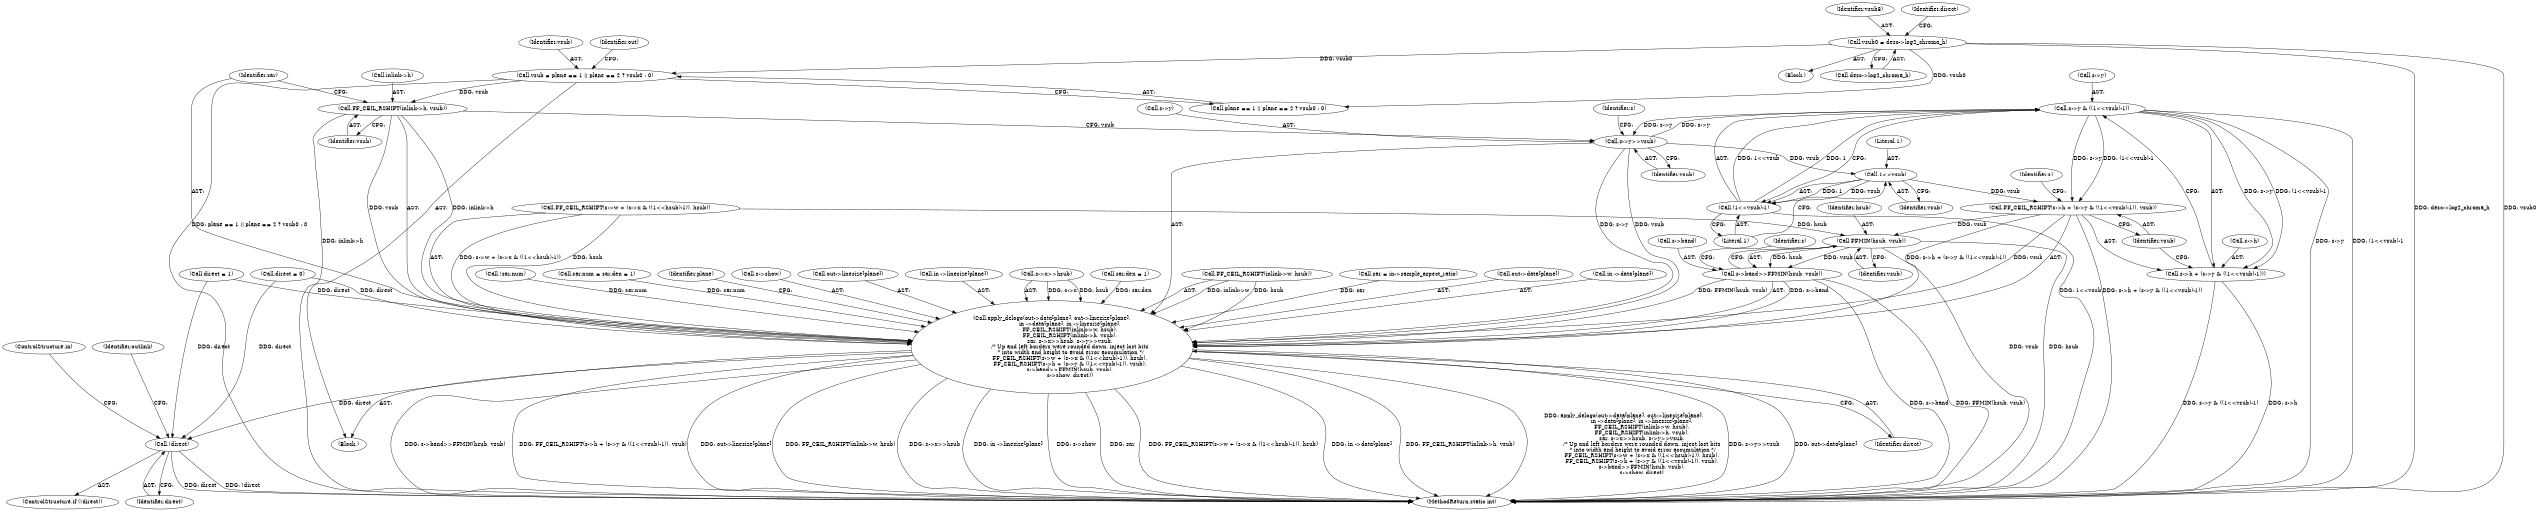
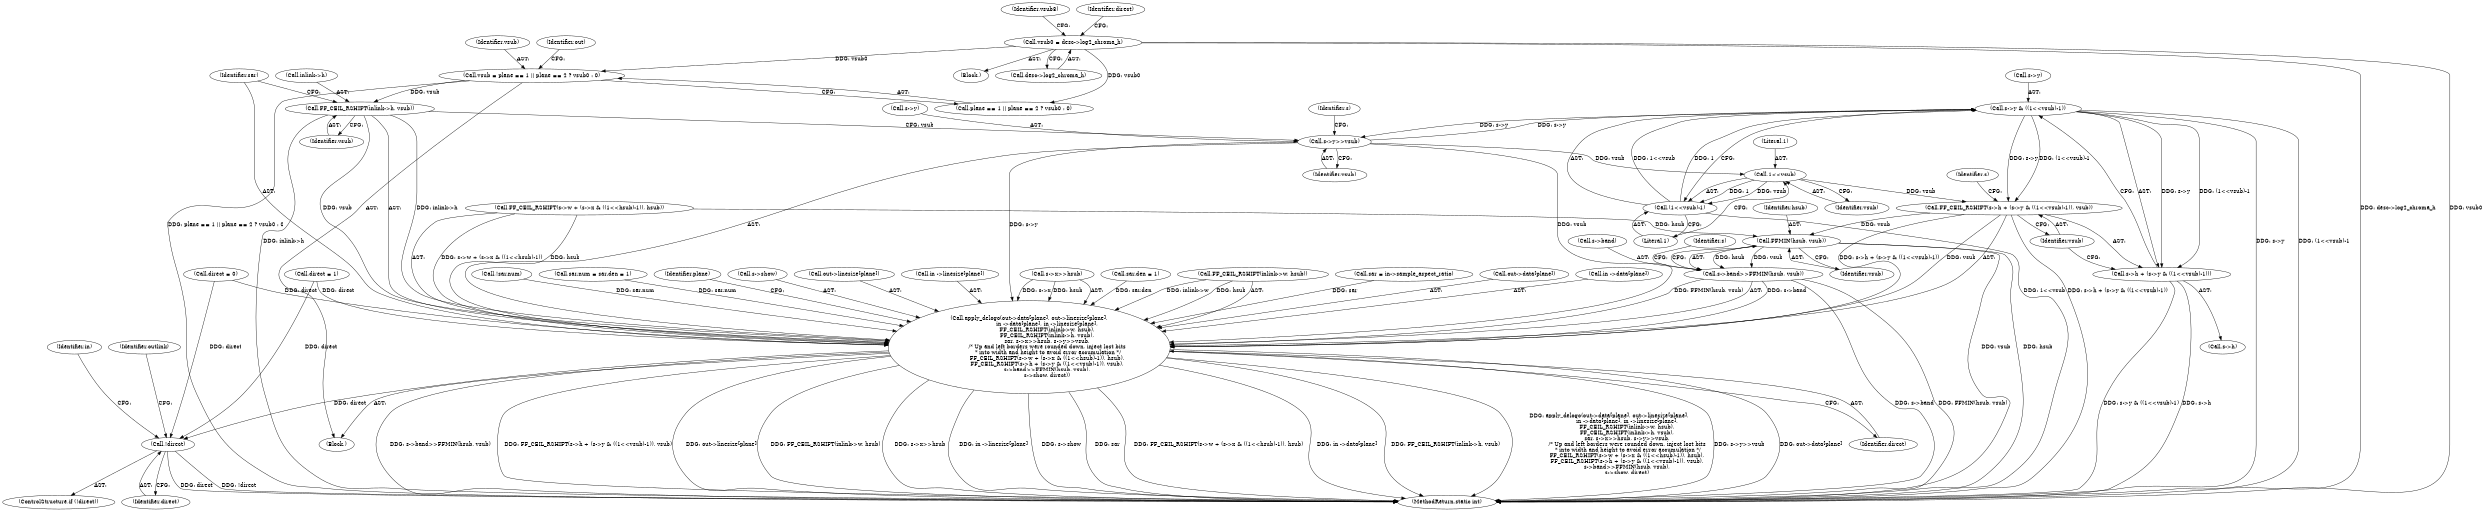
(1889, 26) -> (1064, 26)
(2232, 256) -> (2207, 305)
(44, 347) -> (74, 347)
